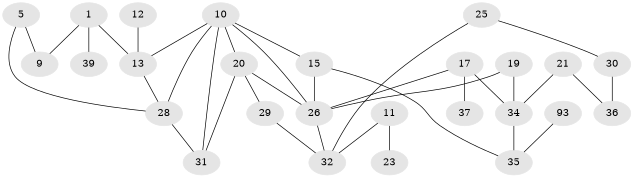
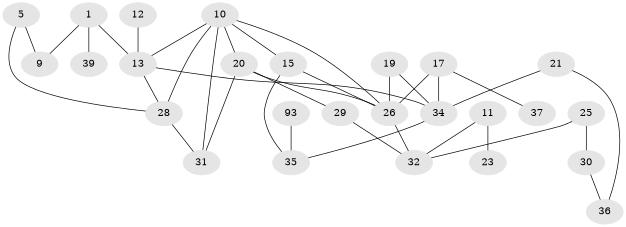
none -> (311, 84)
